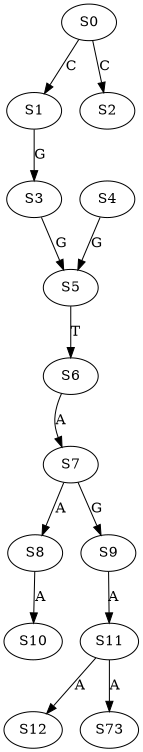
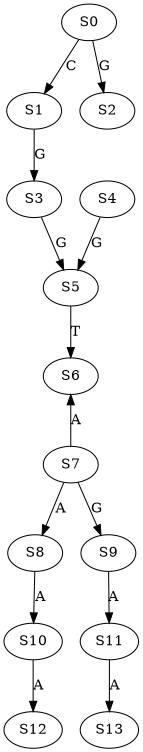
(105, 67) -> (105, 67)
(55, 415) -> (71, 426)
(75, 682) -> (33, 681)
(109, 730) -> (109, 730)
